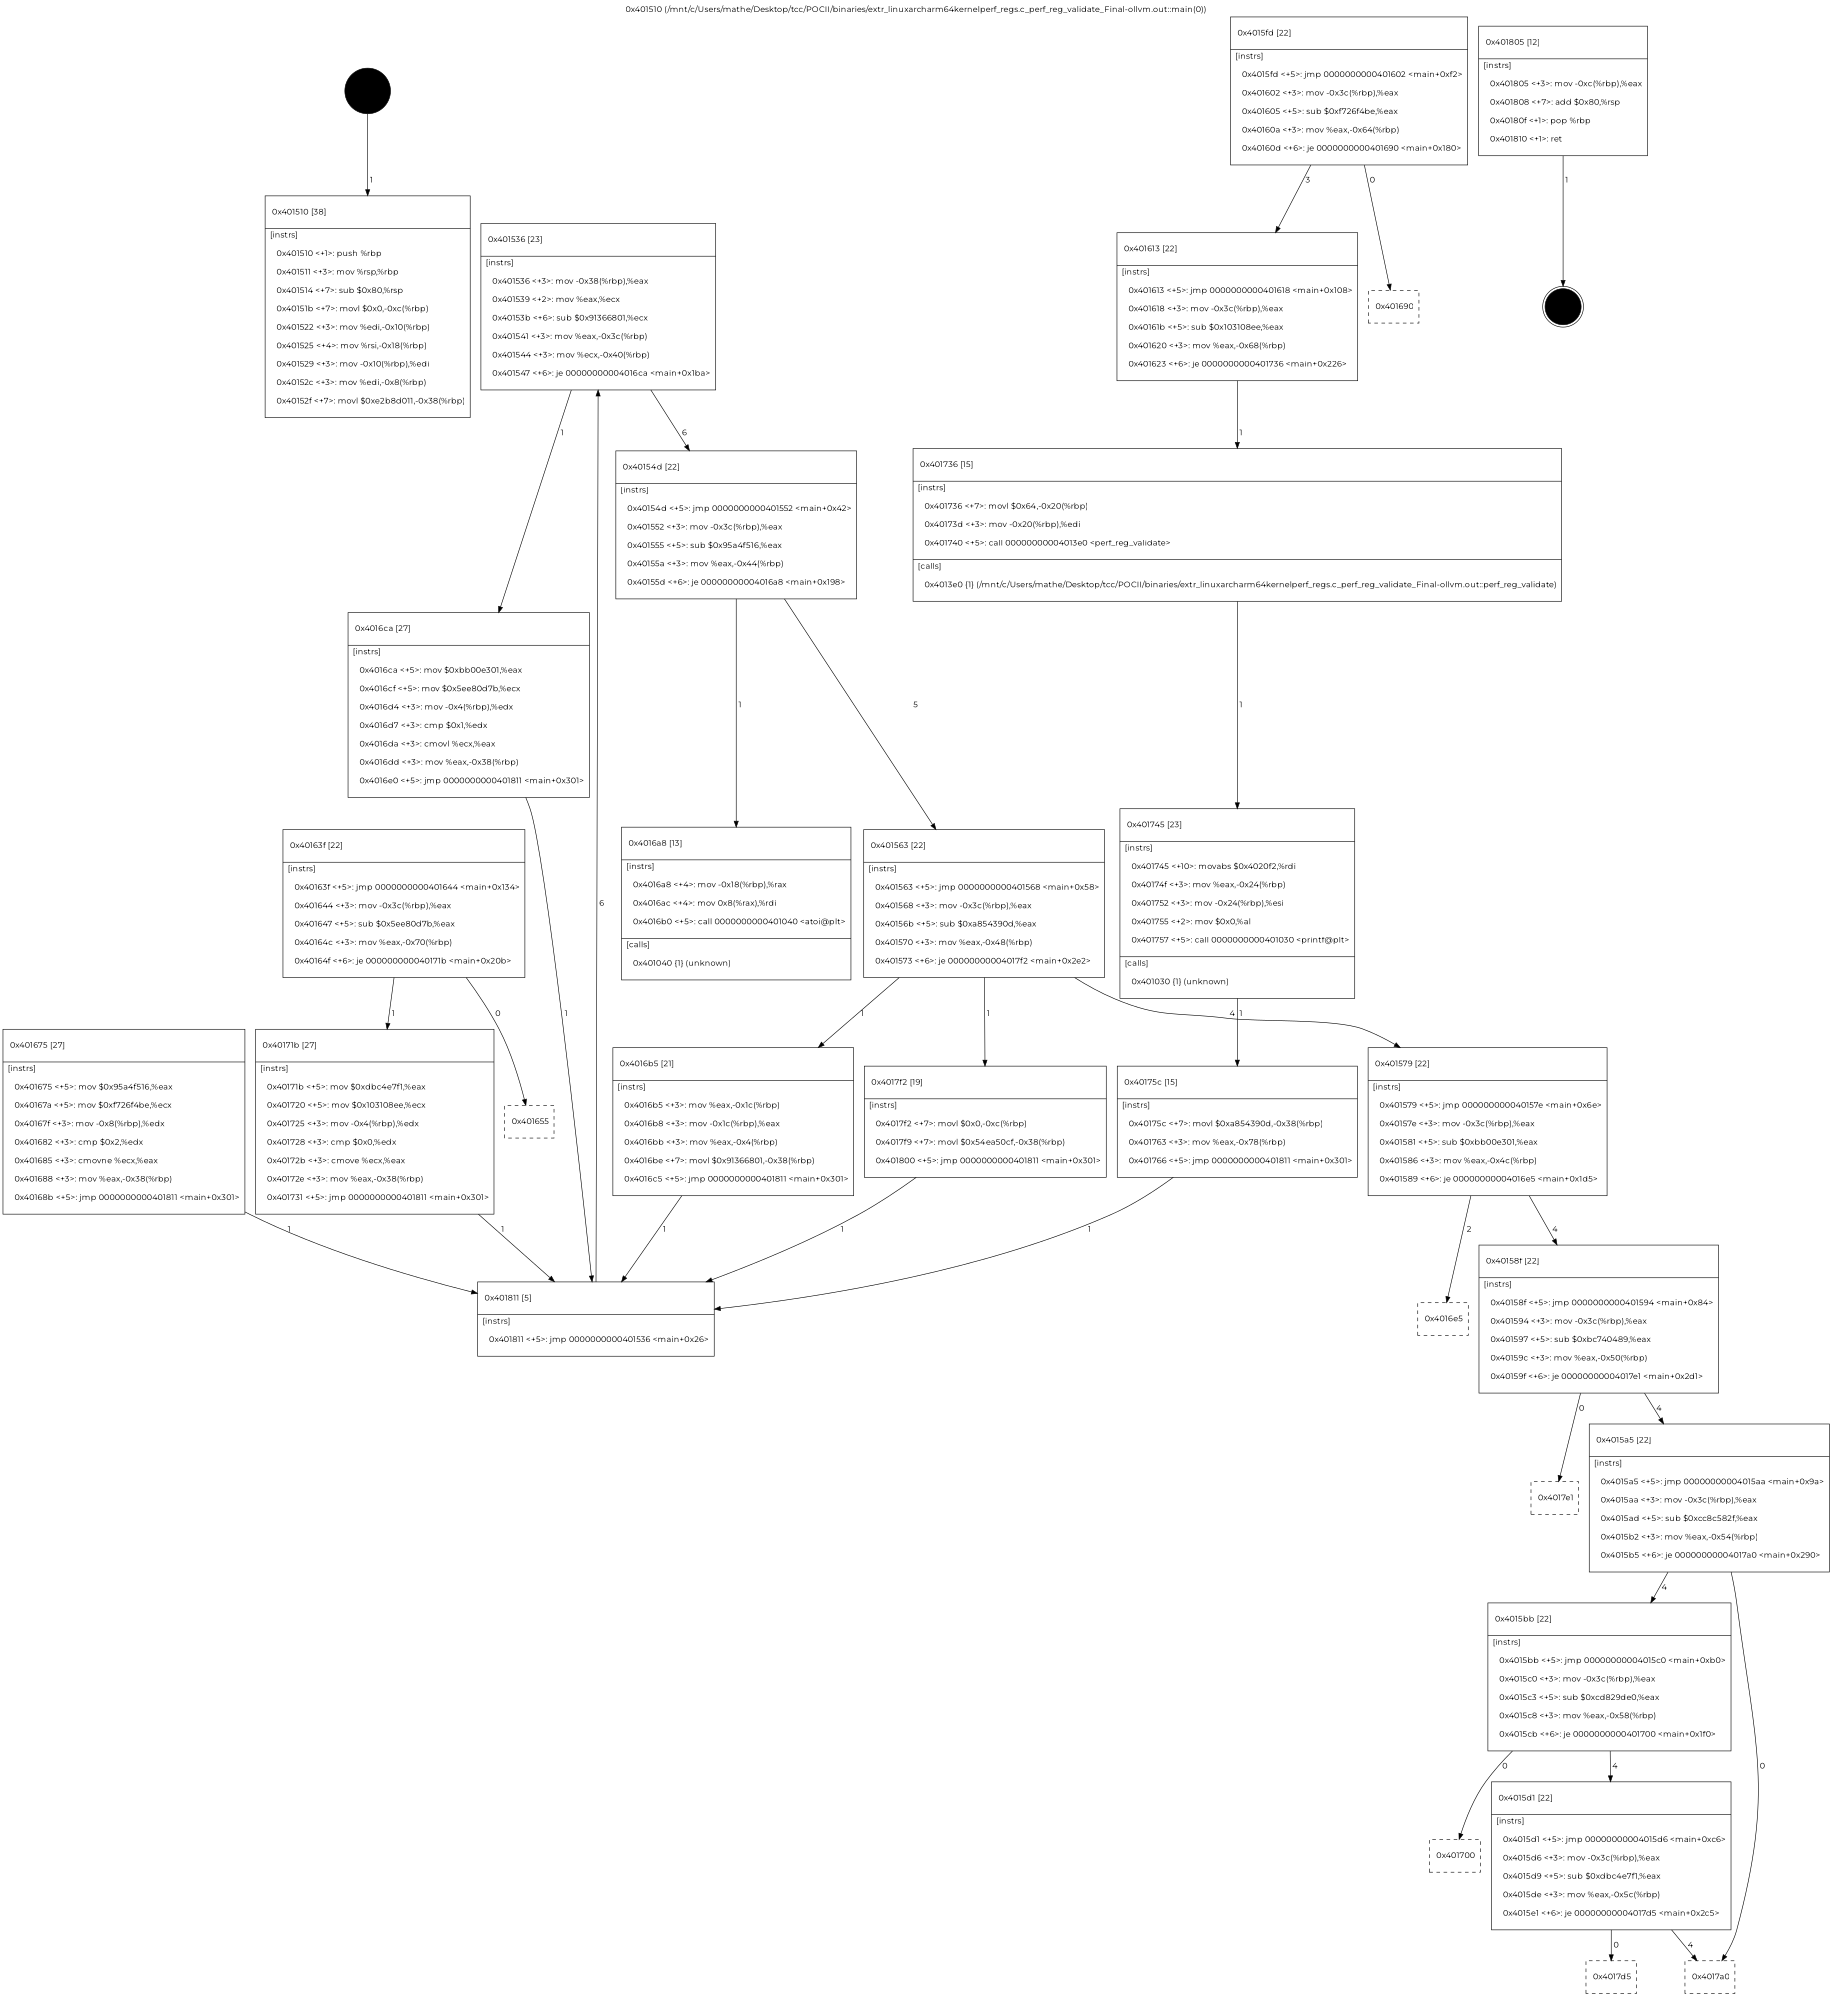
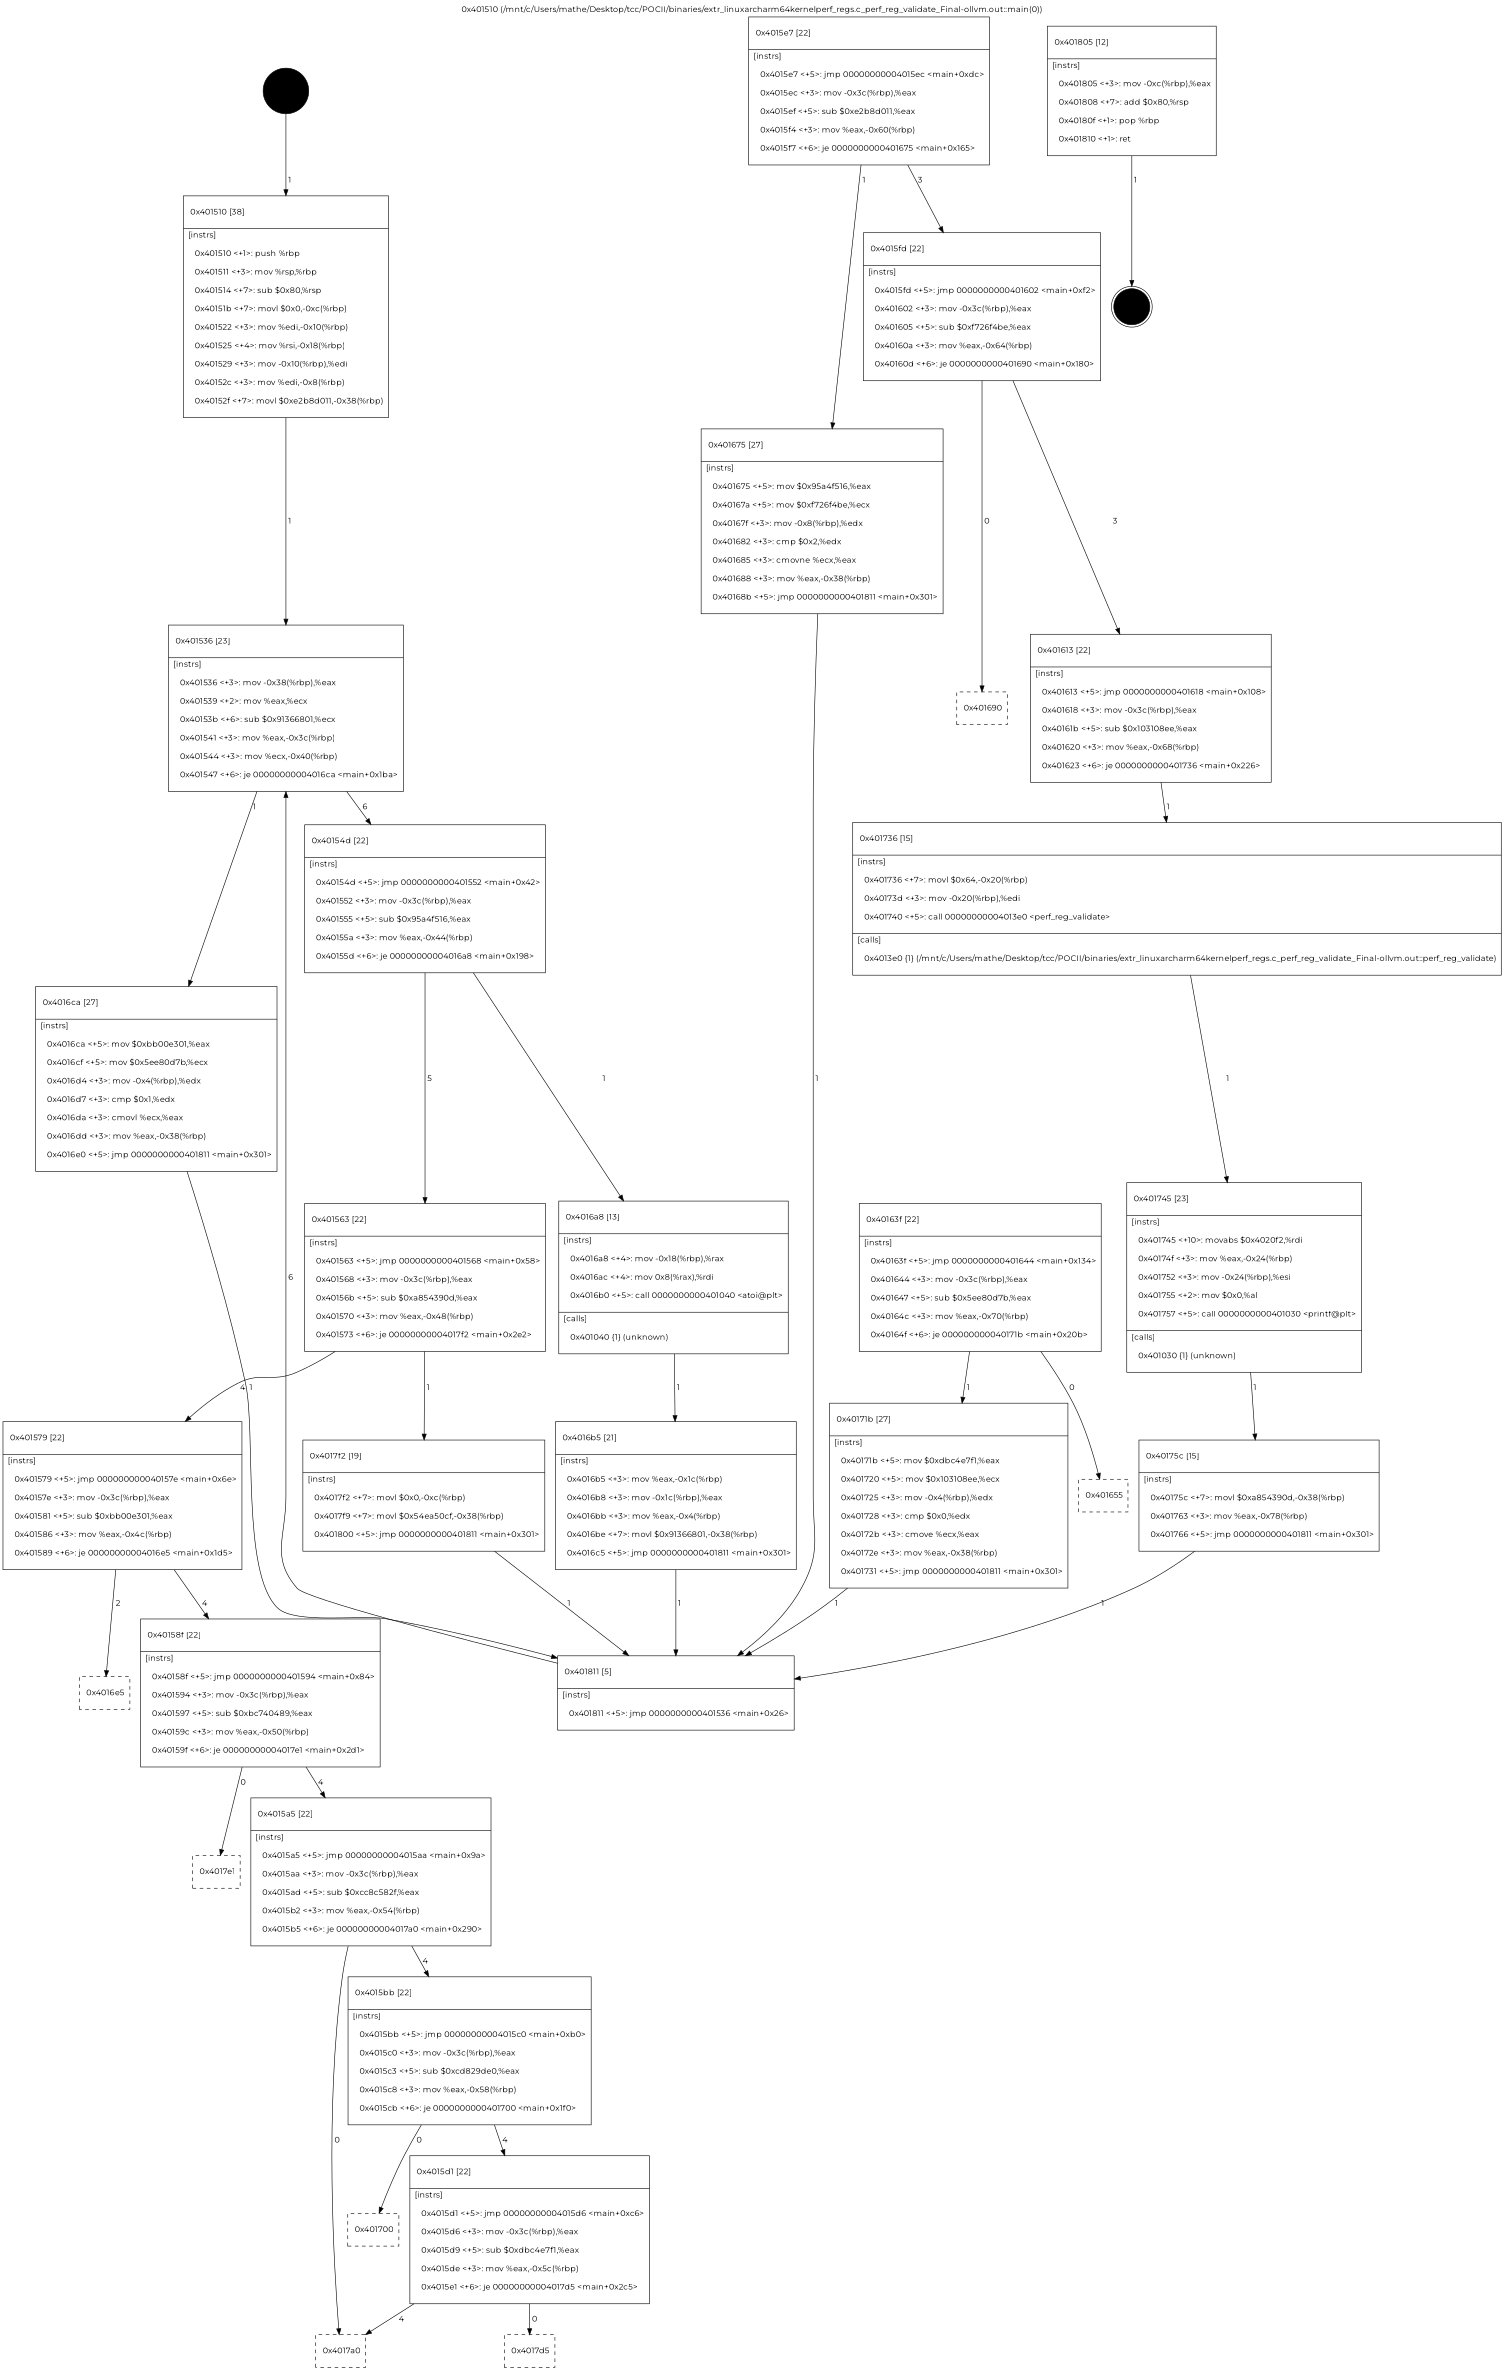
none -> (869, 91)
none -> (286, 518)
(861, 1011) -> (675, 1385)
